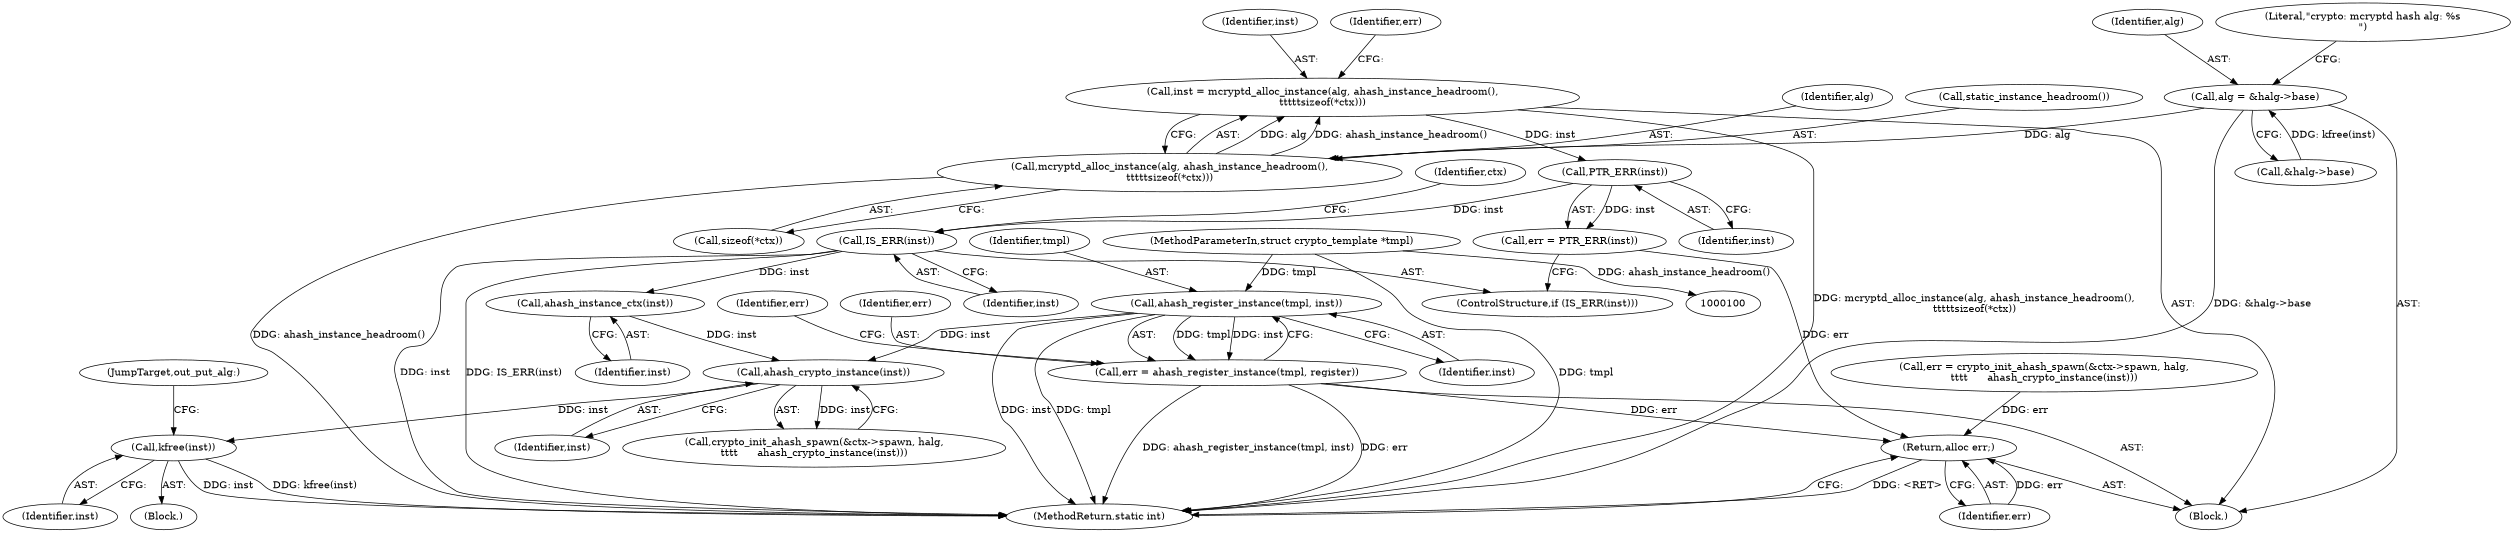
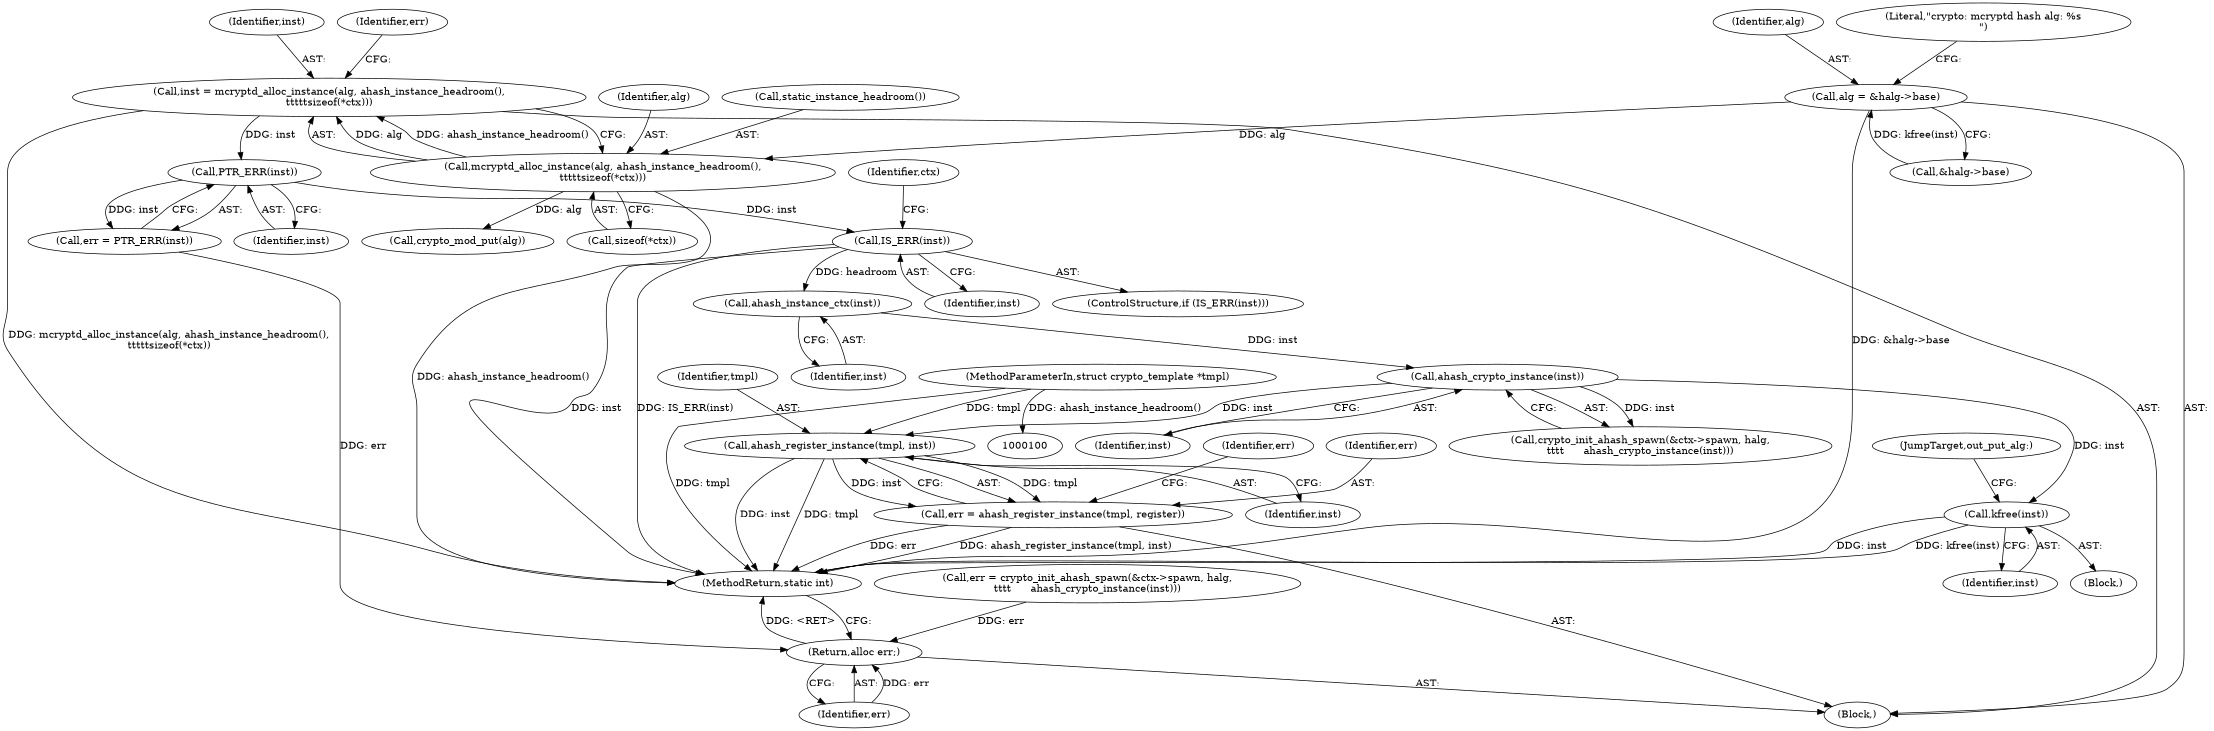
none -> (458, 241)
(1551, 268) -> (172, 205)
(784, 273) -> (857, 273)
(1001, 324) -> (1155, 421)
(1605, 412) -> none
